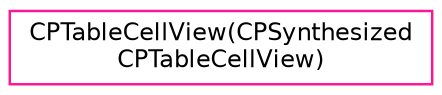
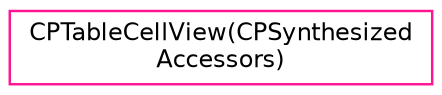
(221, 48) -> (221, 48)
